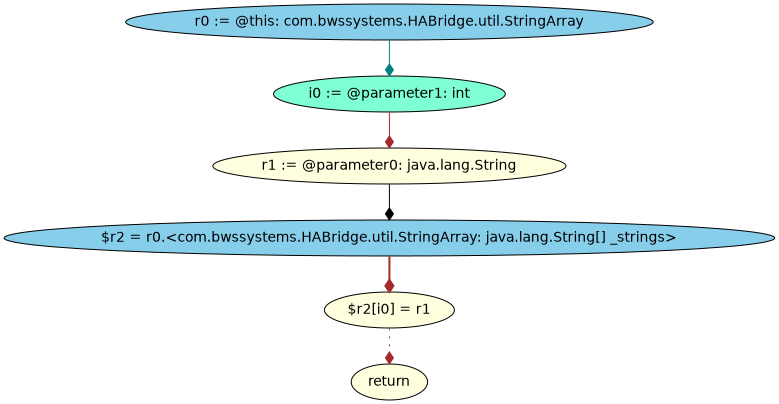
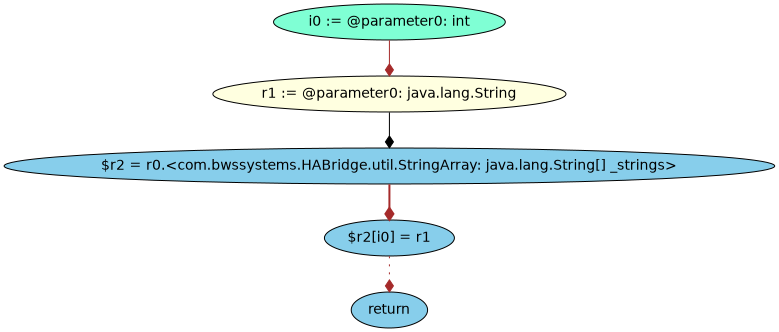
(389, 22) -> none
(389, 94) -> (389, 22)
(389, 310) -> (389, 238)
(389, 382) -> (389, 310)
